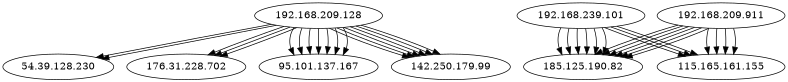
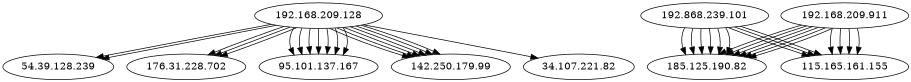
(581, 16) -> (705, 16)
(58, 67) -> (58, 67)
none -> (579, 67)
